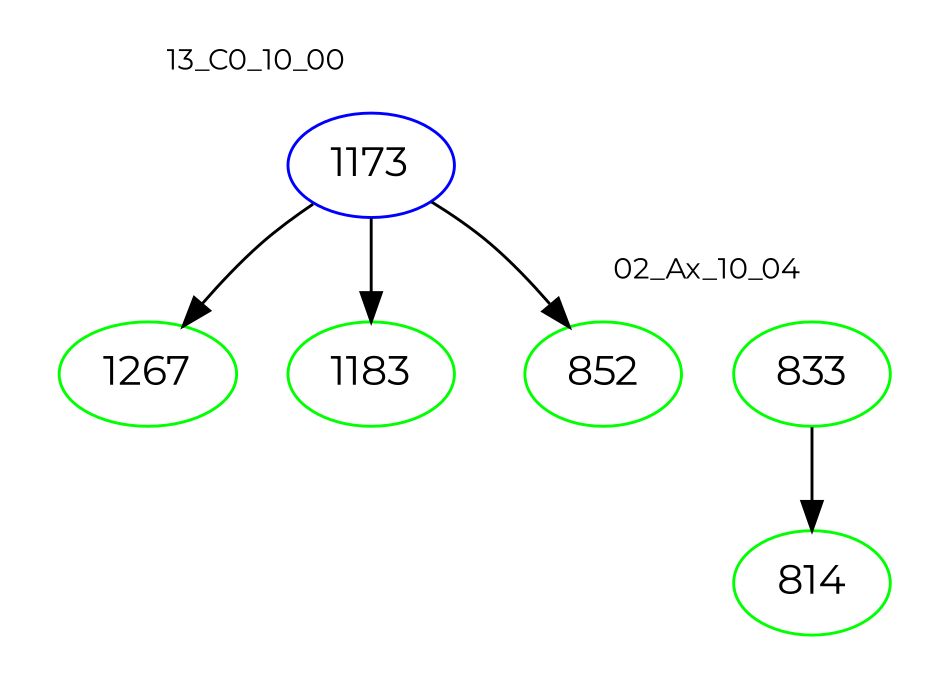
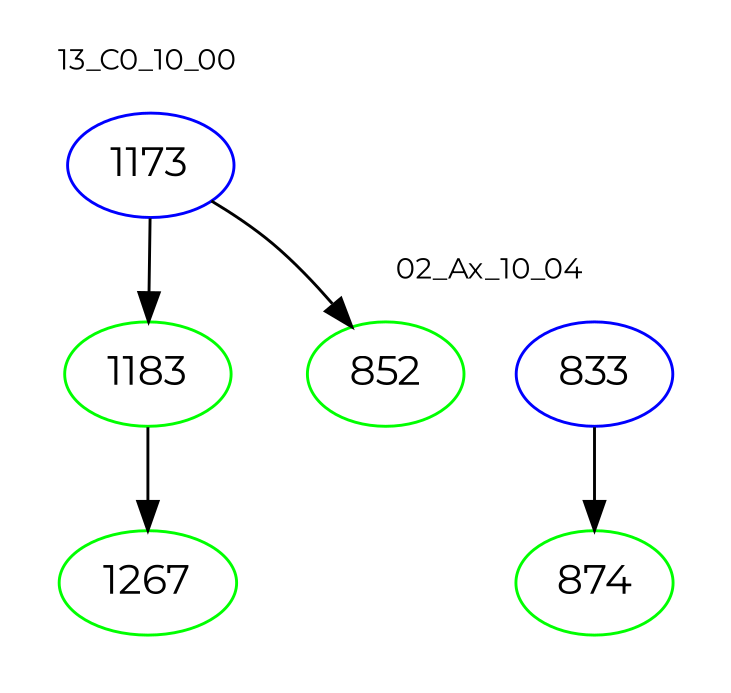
(254, 250) -> (148, 464)
(812, 374) -> (595, 374)
(812, 583) -> (595, 583)
